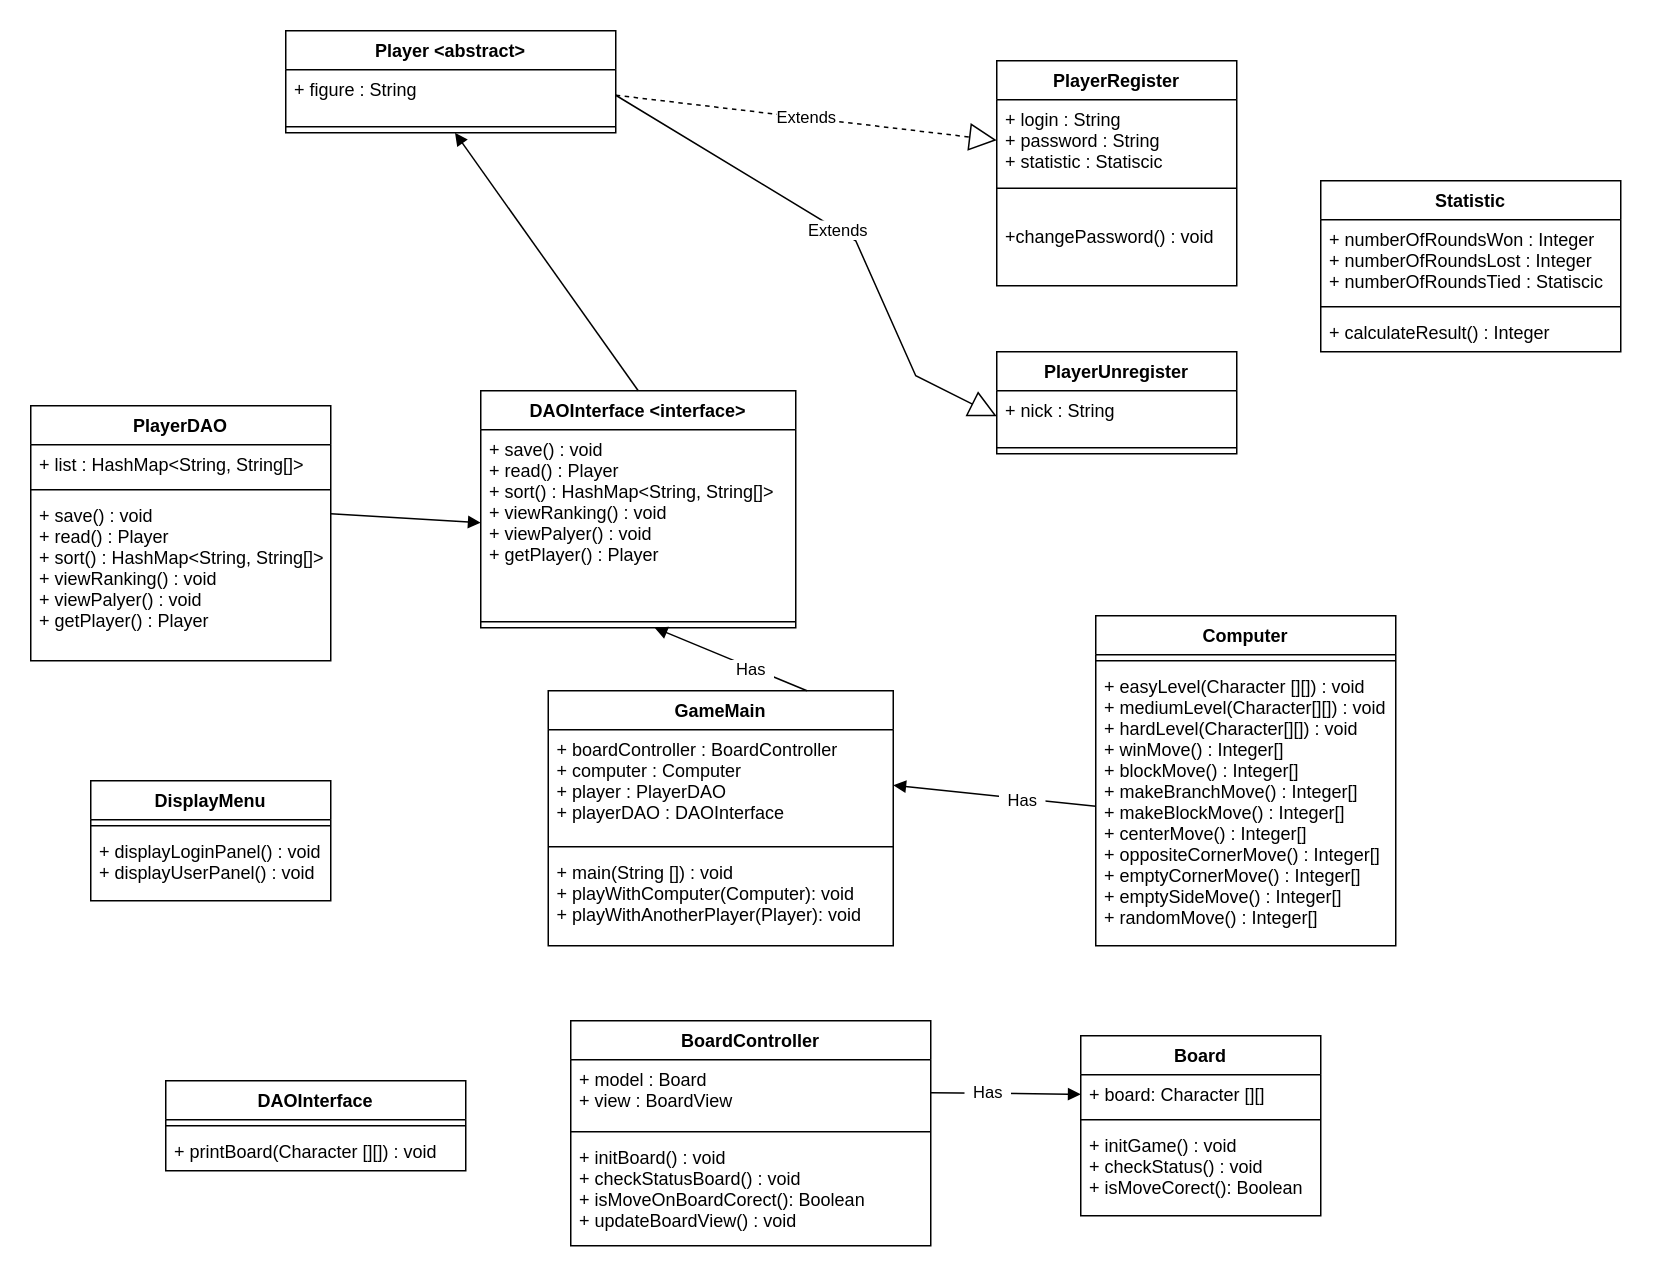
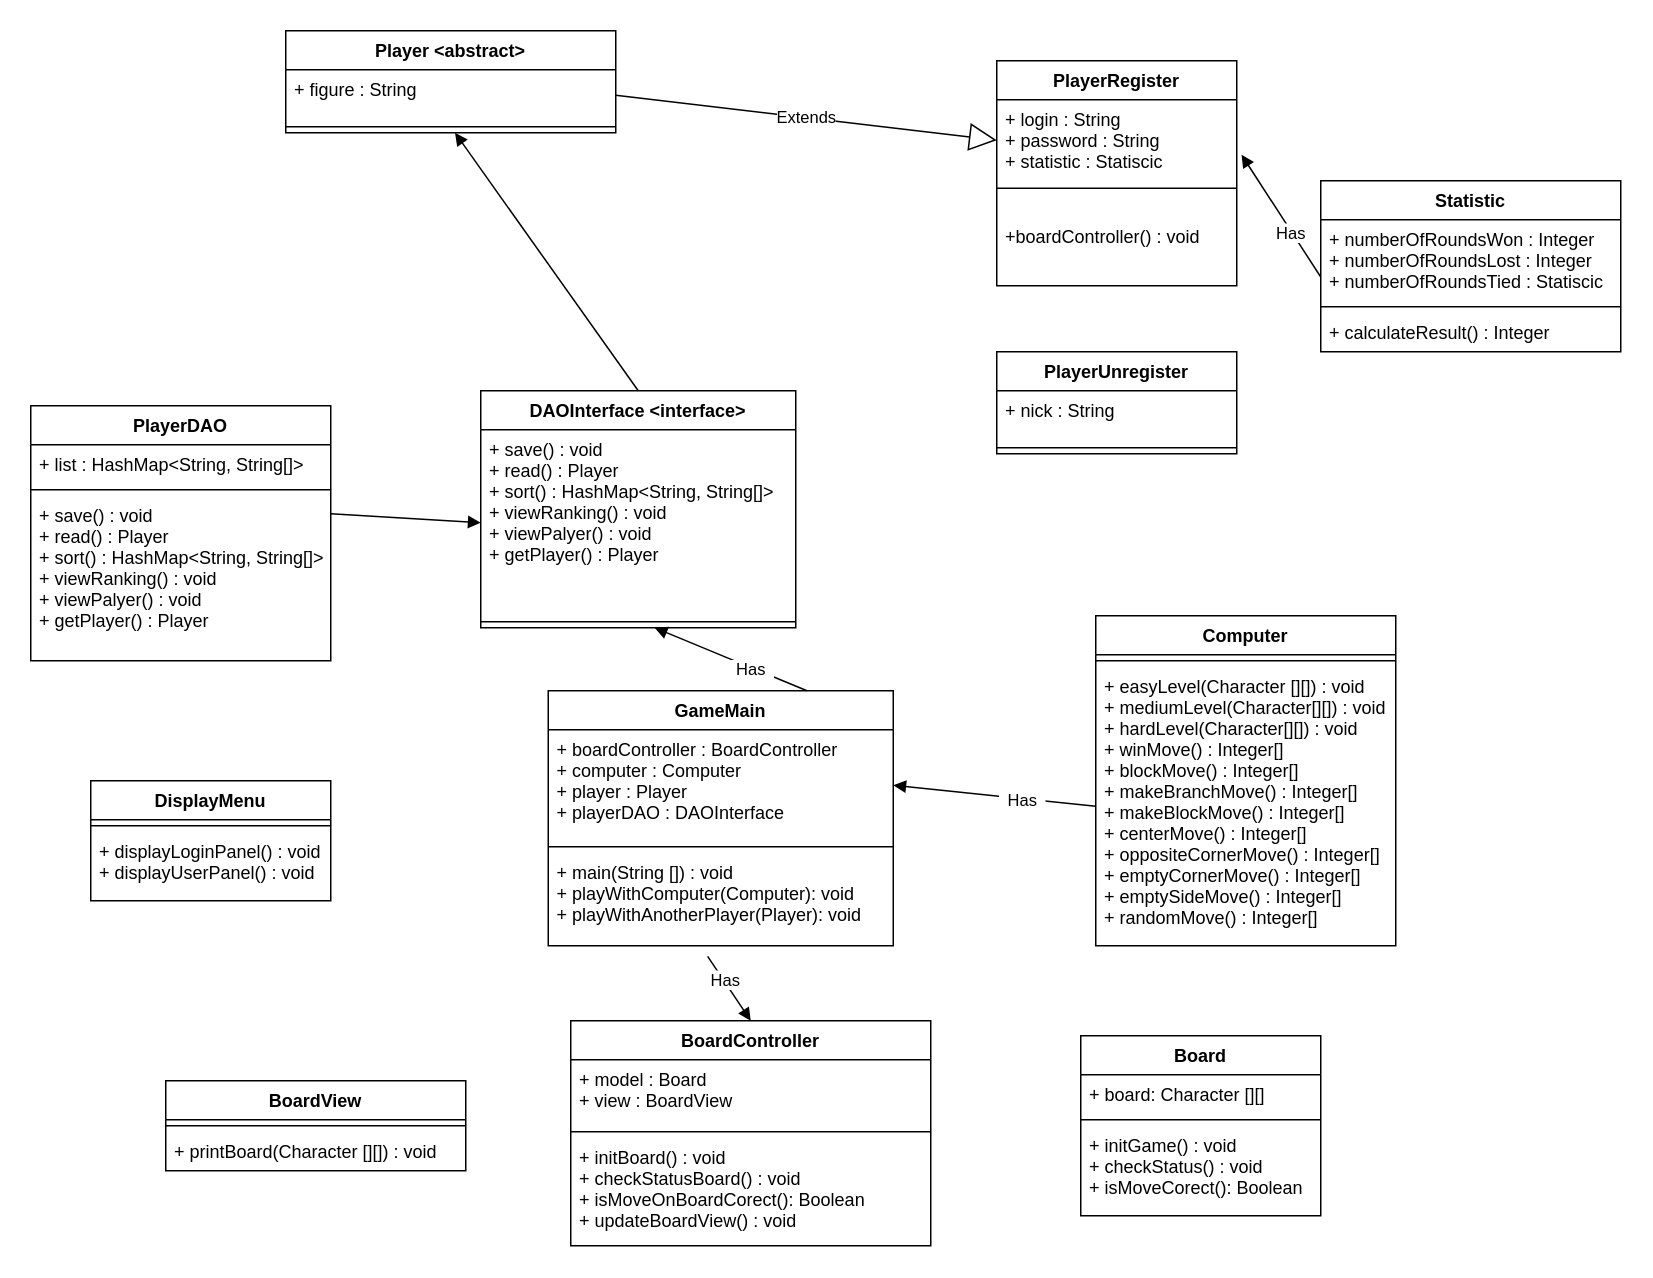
(697, 105) -> (697, 105)
none -> (1283, 219)
(827, 224) -> none
(1117, 237) -> (1117, 237)
(714, 750) -> (714, 750)
none -> (726, 983)
(1000, 1093) -> none
(315, 1101) -> (315, 1101)
